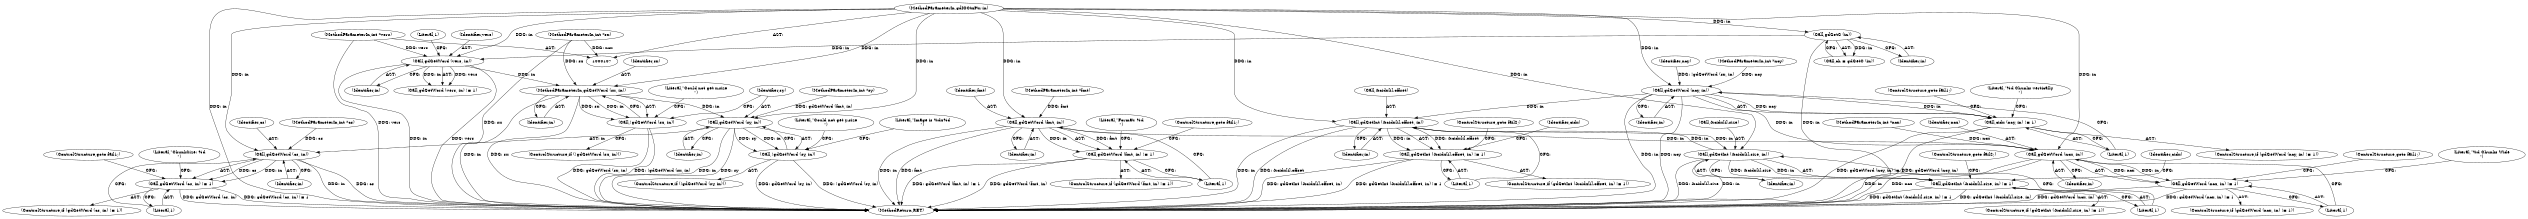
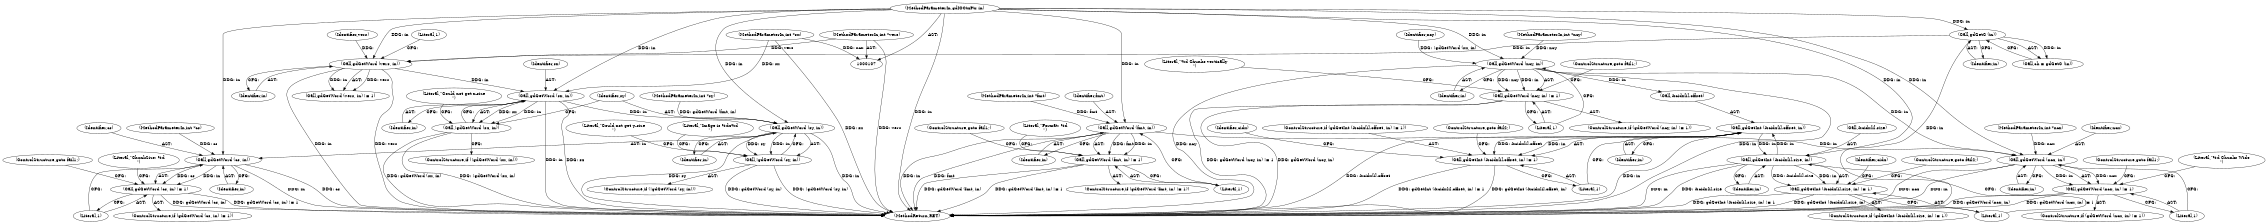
(1199, 25) -> none
(468, 48) -> (369, 48)
(581, 91) -> (546, 96)
(1533, 104) -> (1598, 80)
(2010, 123) -> (1527, 96)
(1503, 169) -> (1419, 144)
